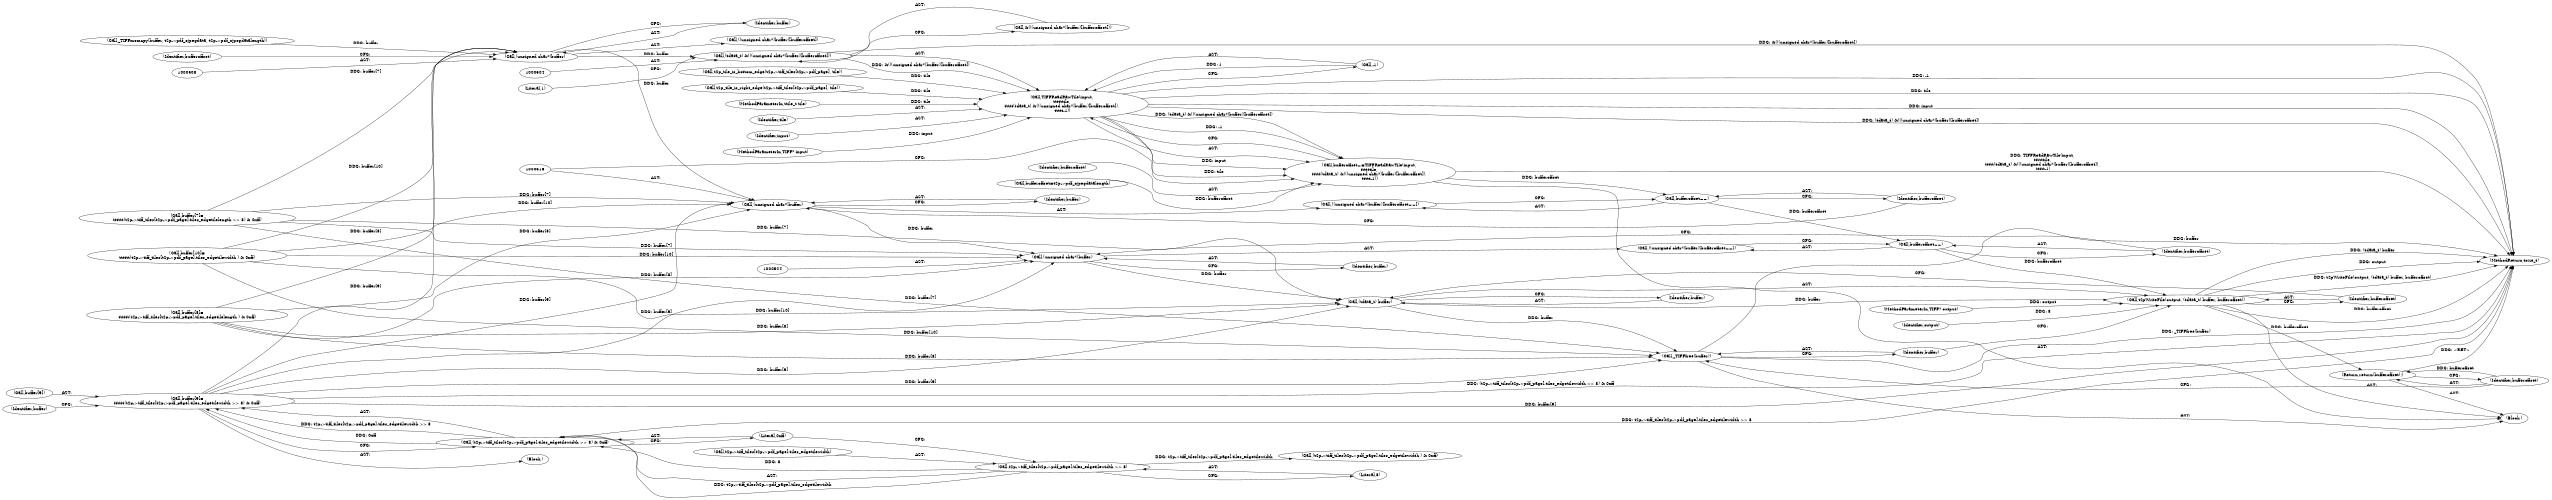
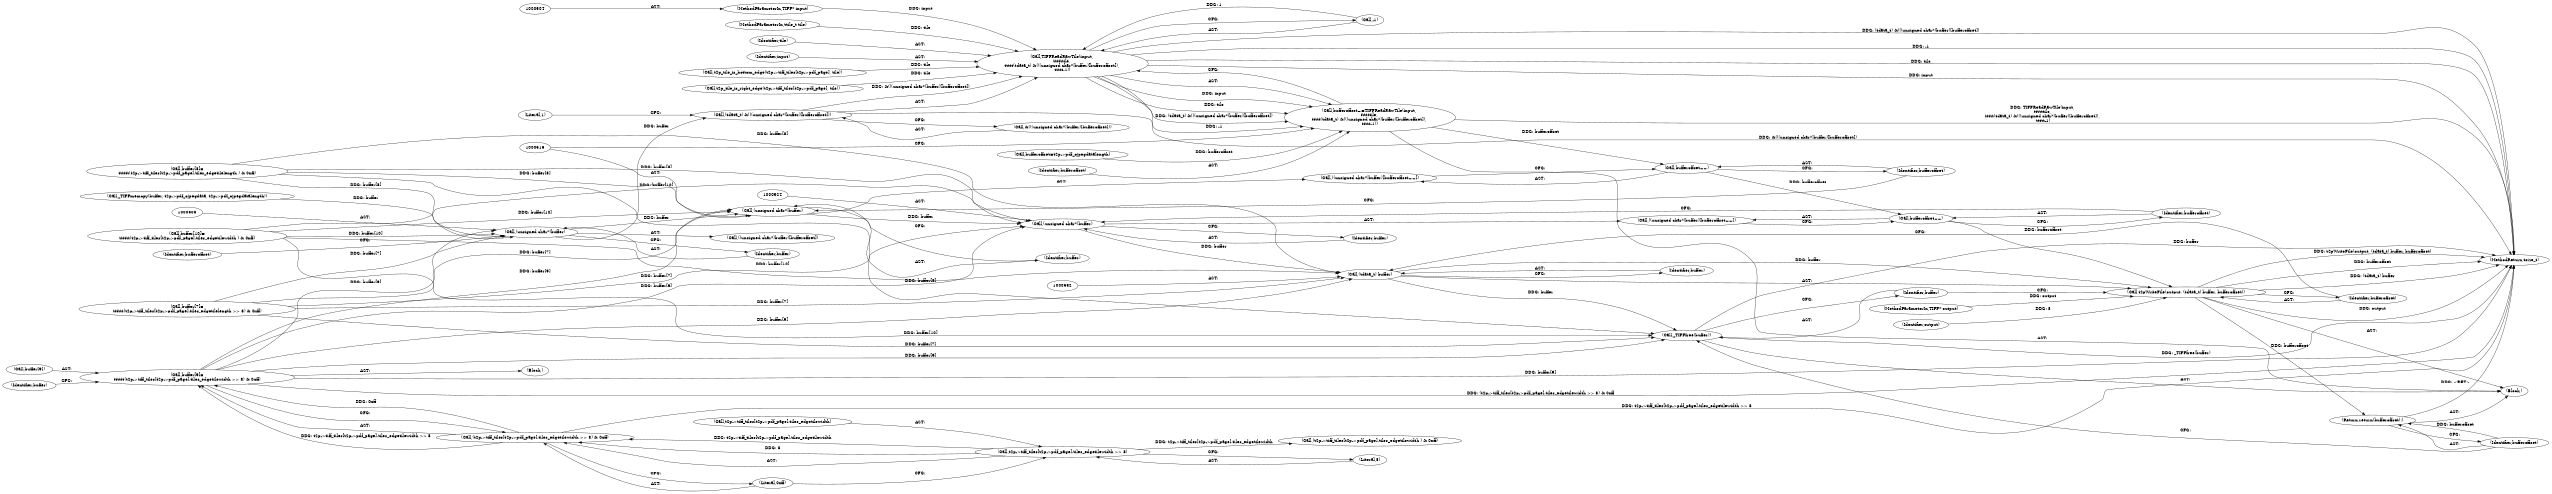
(632, 66) -> (635, 9)
none -> (1063, 286)
